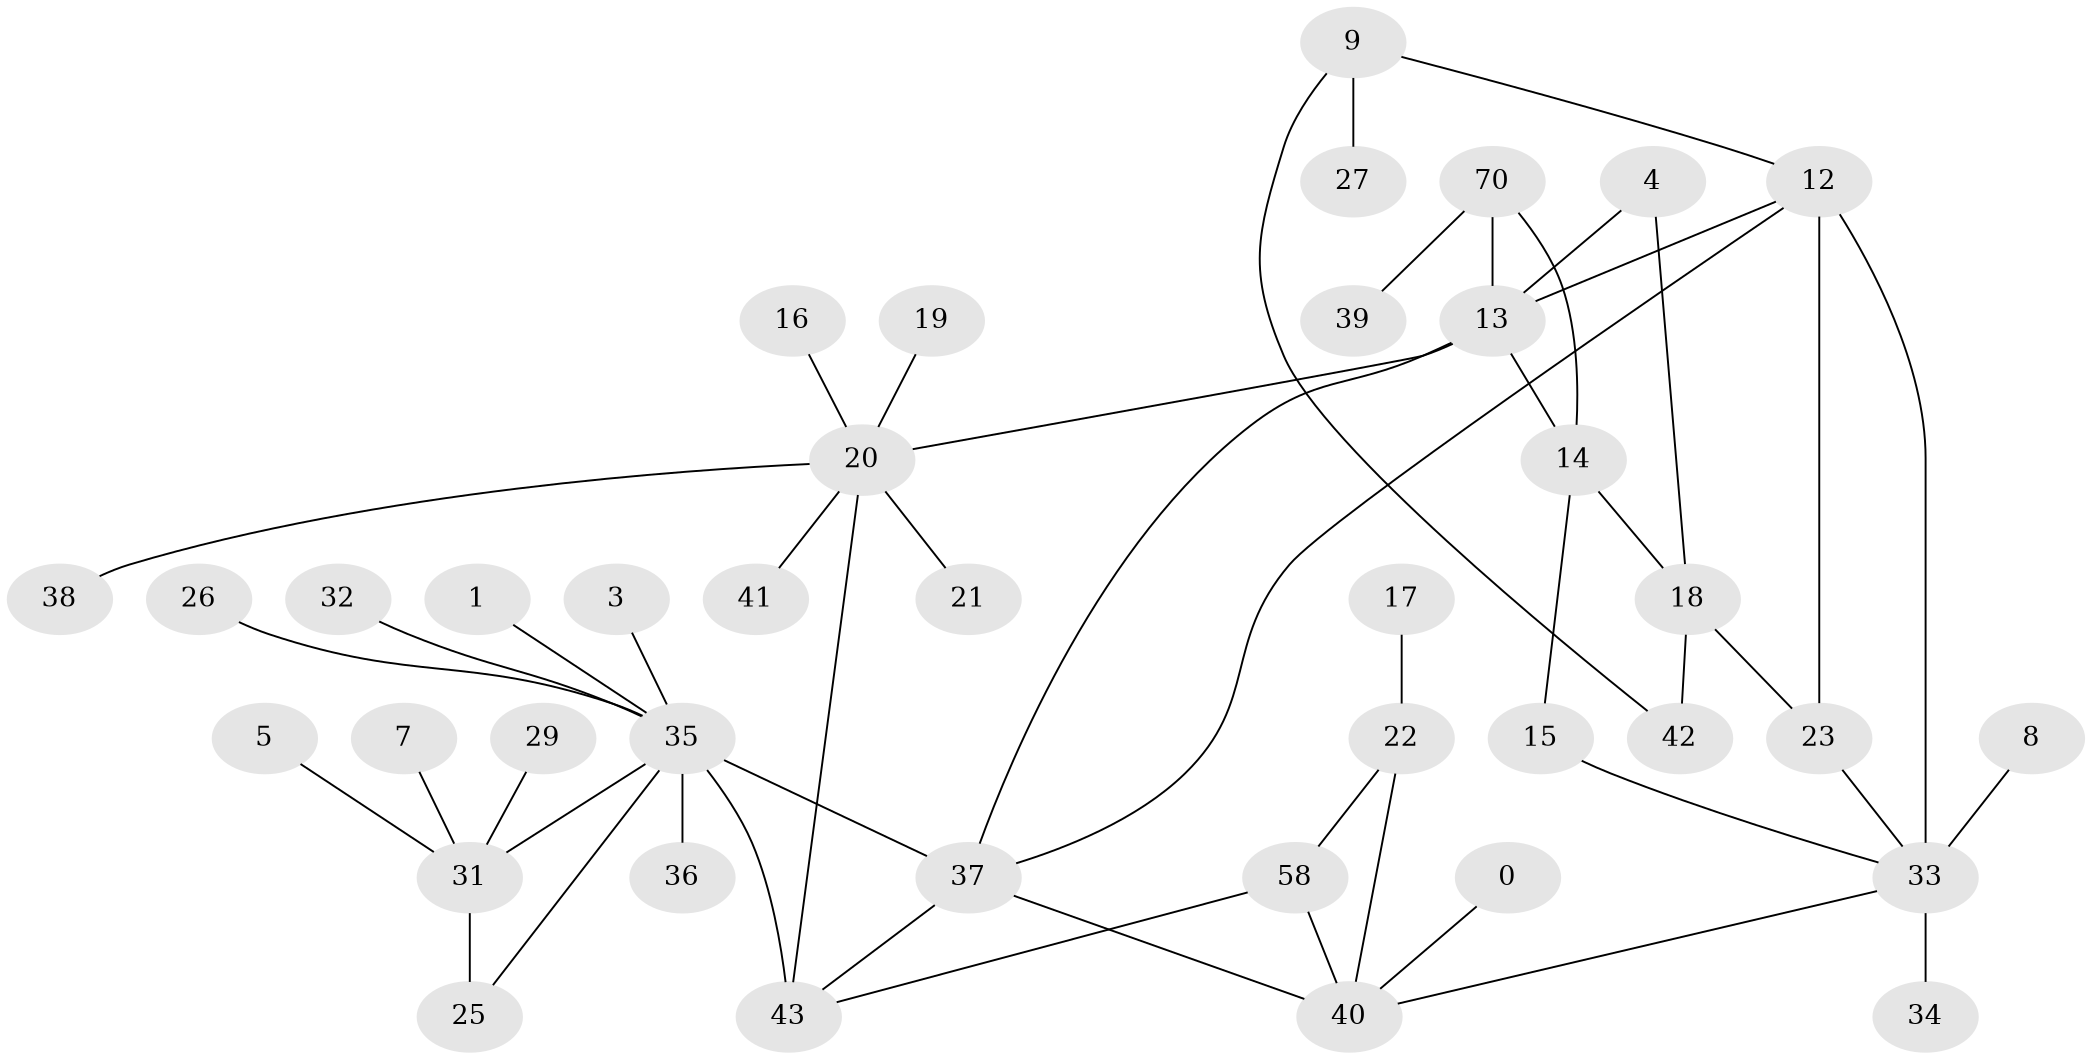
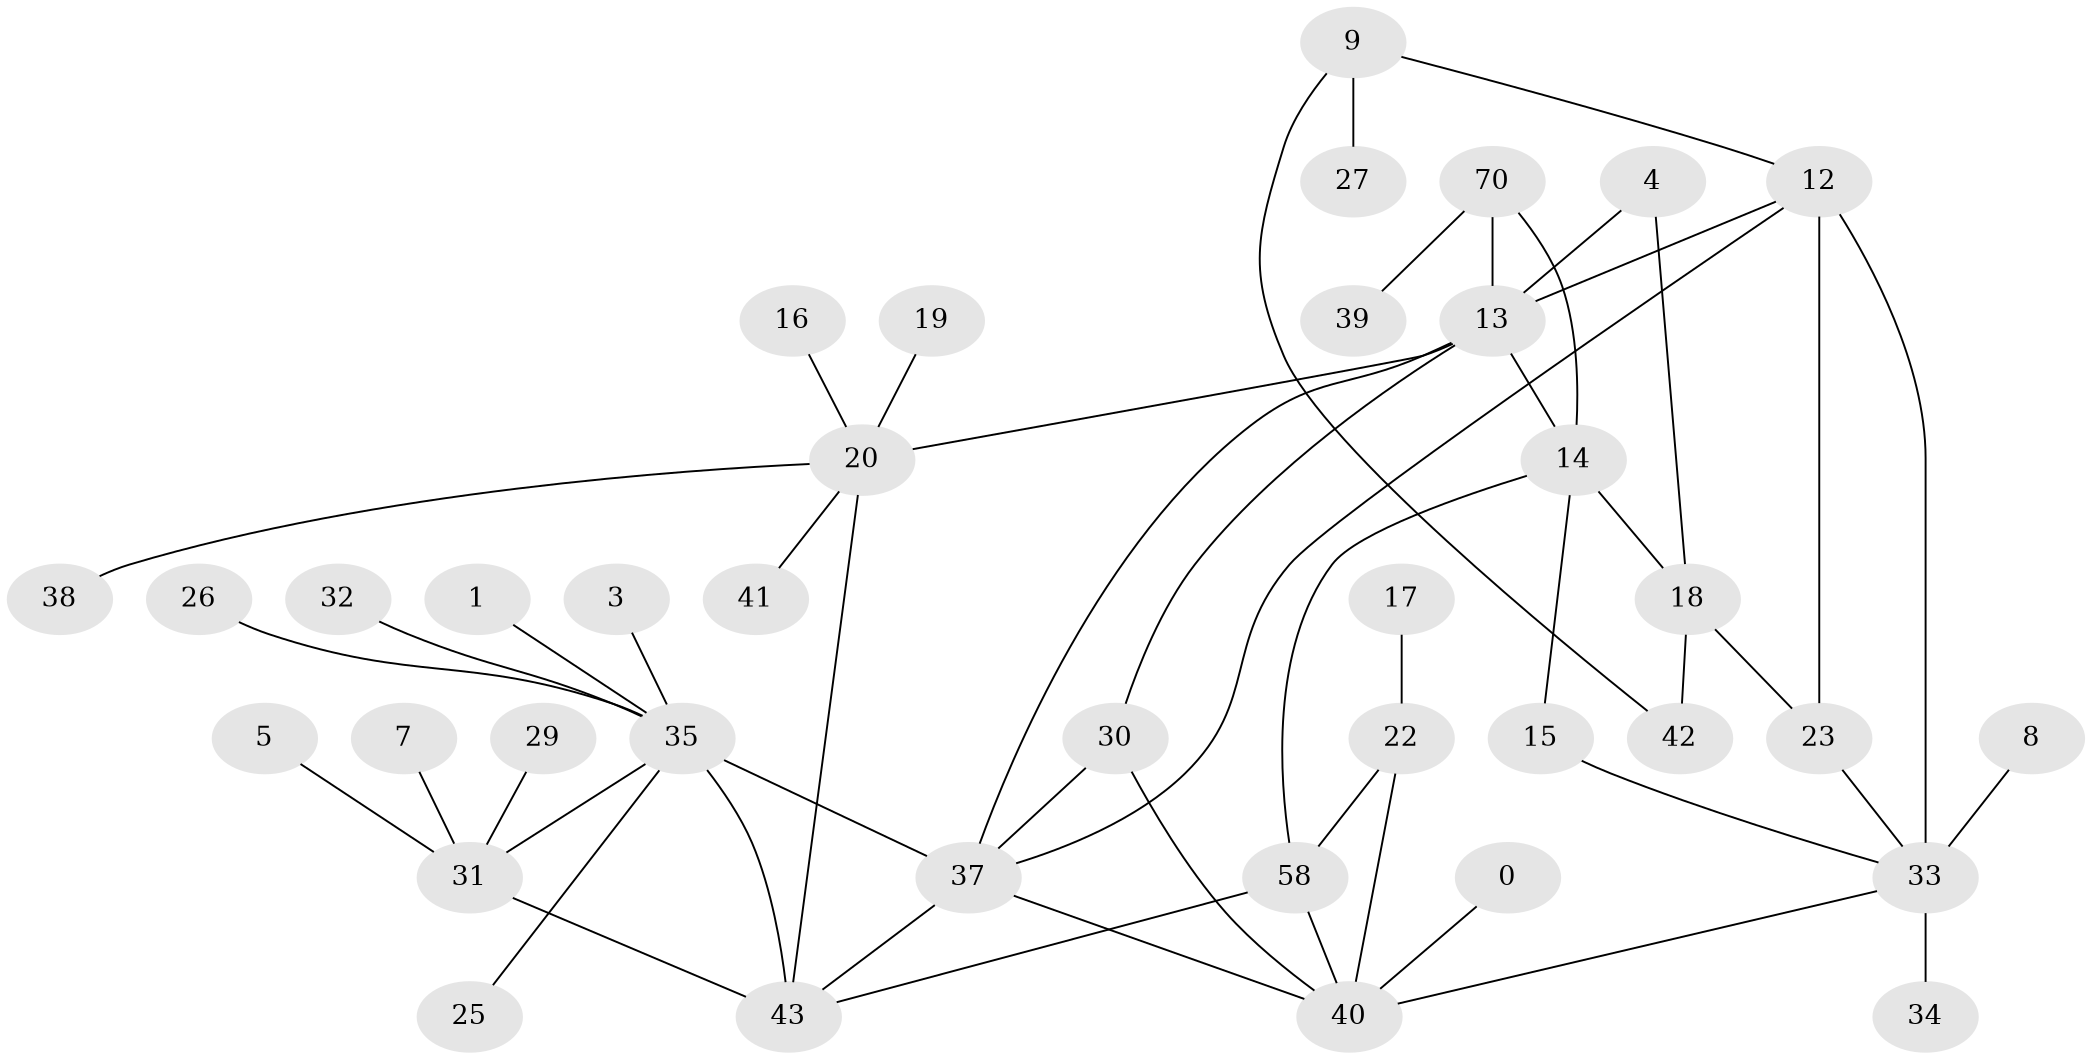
none -> (1313, 596)
(969, 599) -> none
none -> (1116, 739)
(682, 878) -> none
(470, 948) -> (629, 947)
